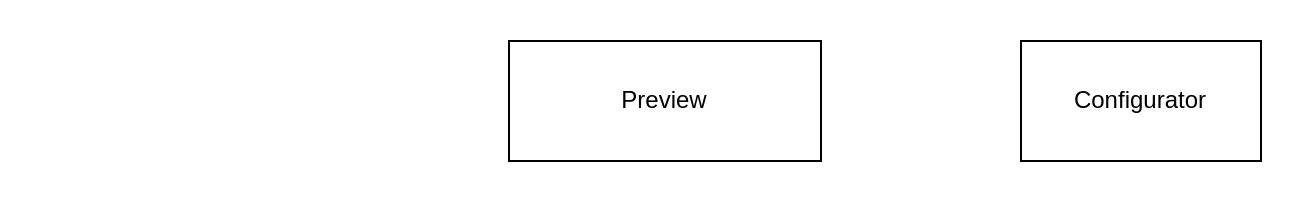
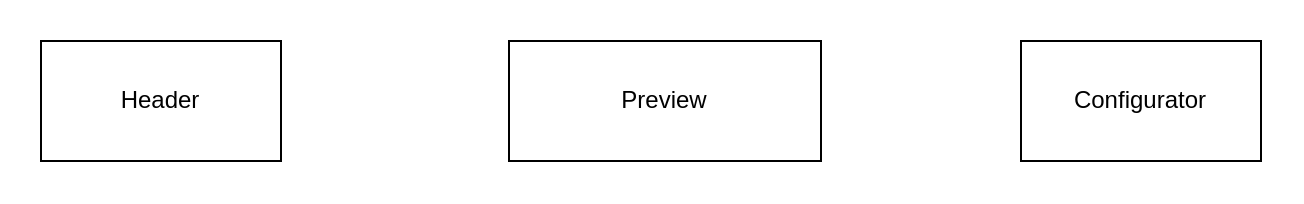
none -> (161, 101)
